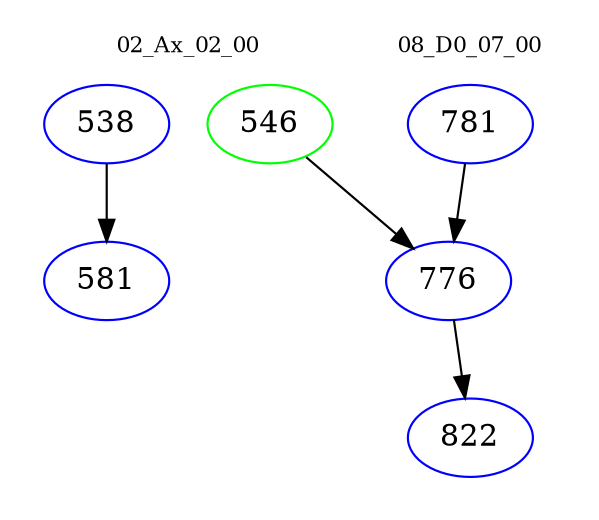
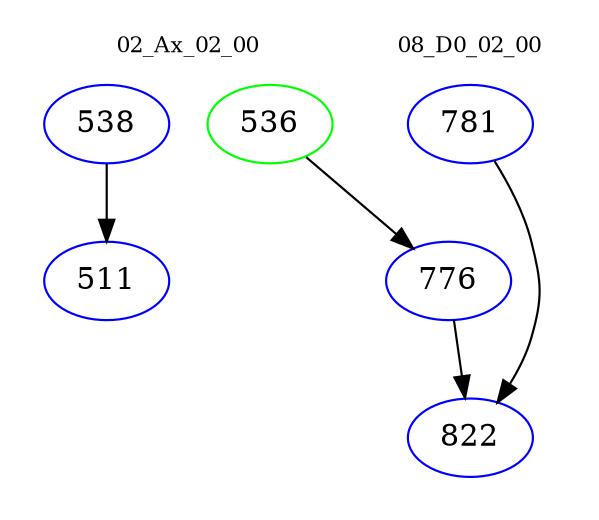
(470, 47) -> (470, 47)
(270, 124) -> (270, 124)
(461, 191) -> (538, 271)
(107, 281) -> (107, 281)
